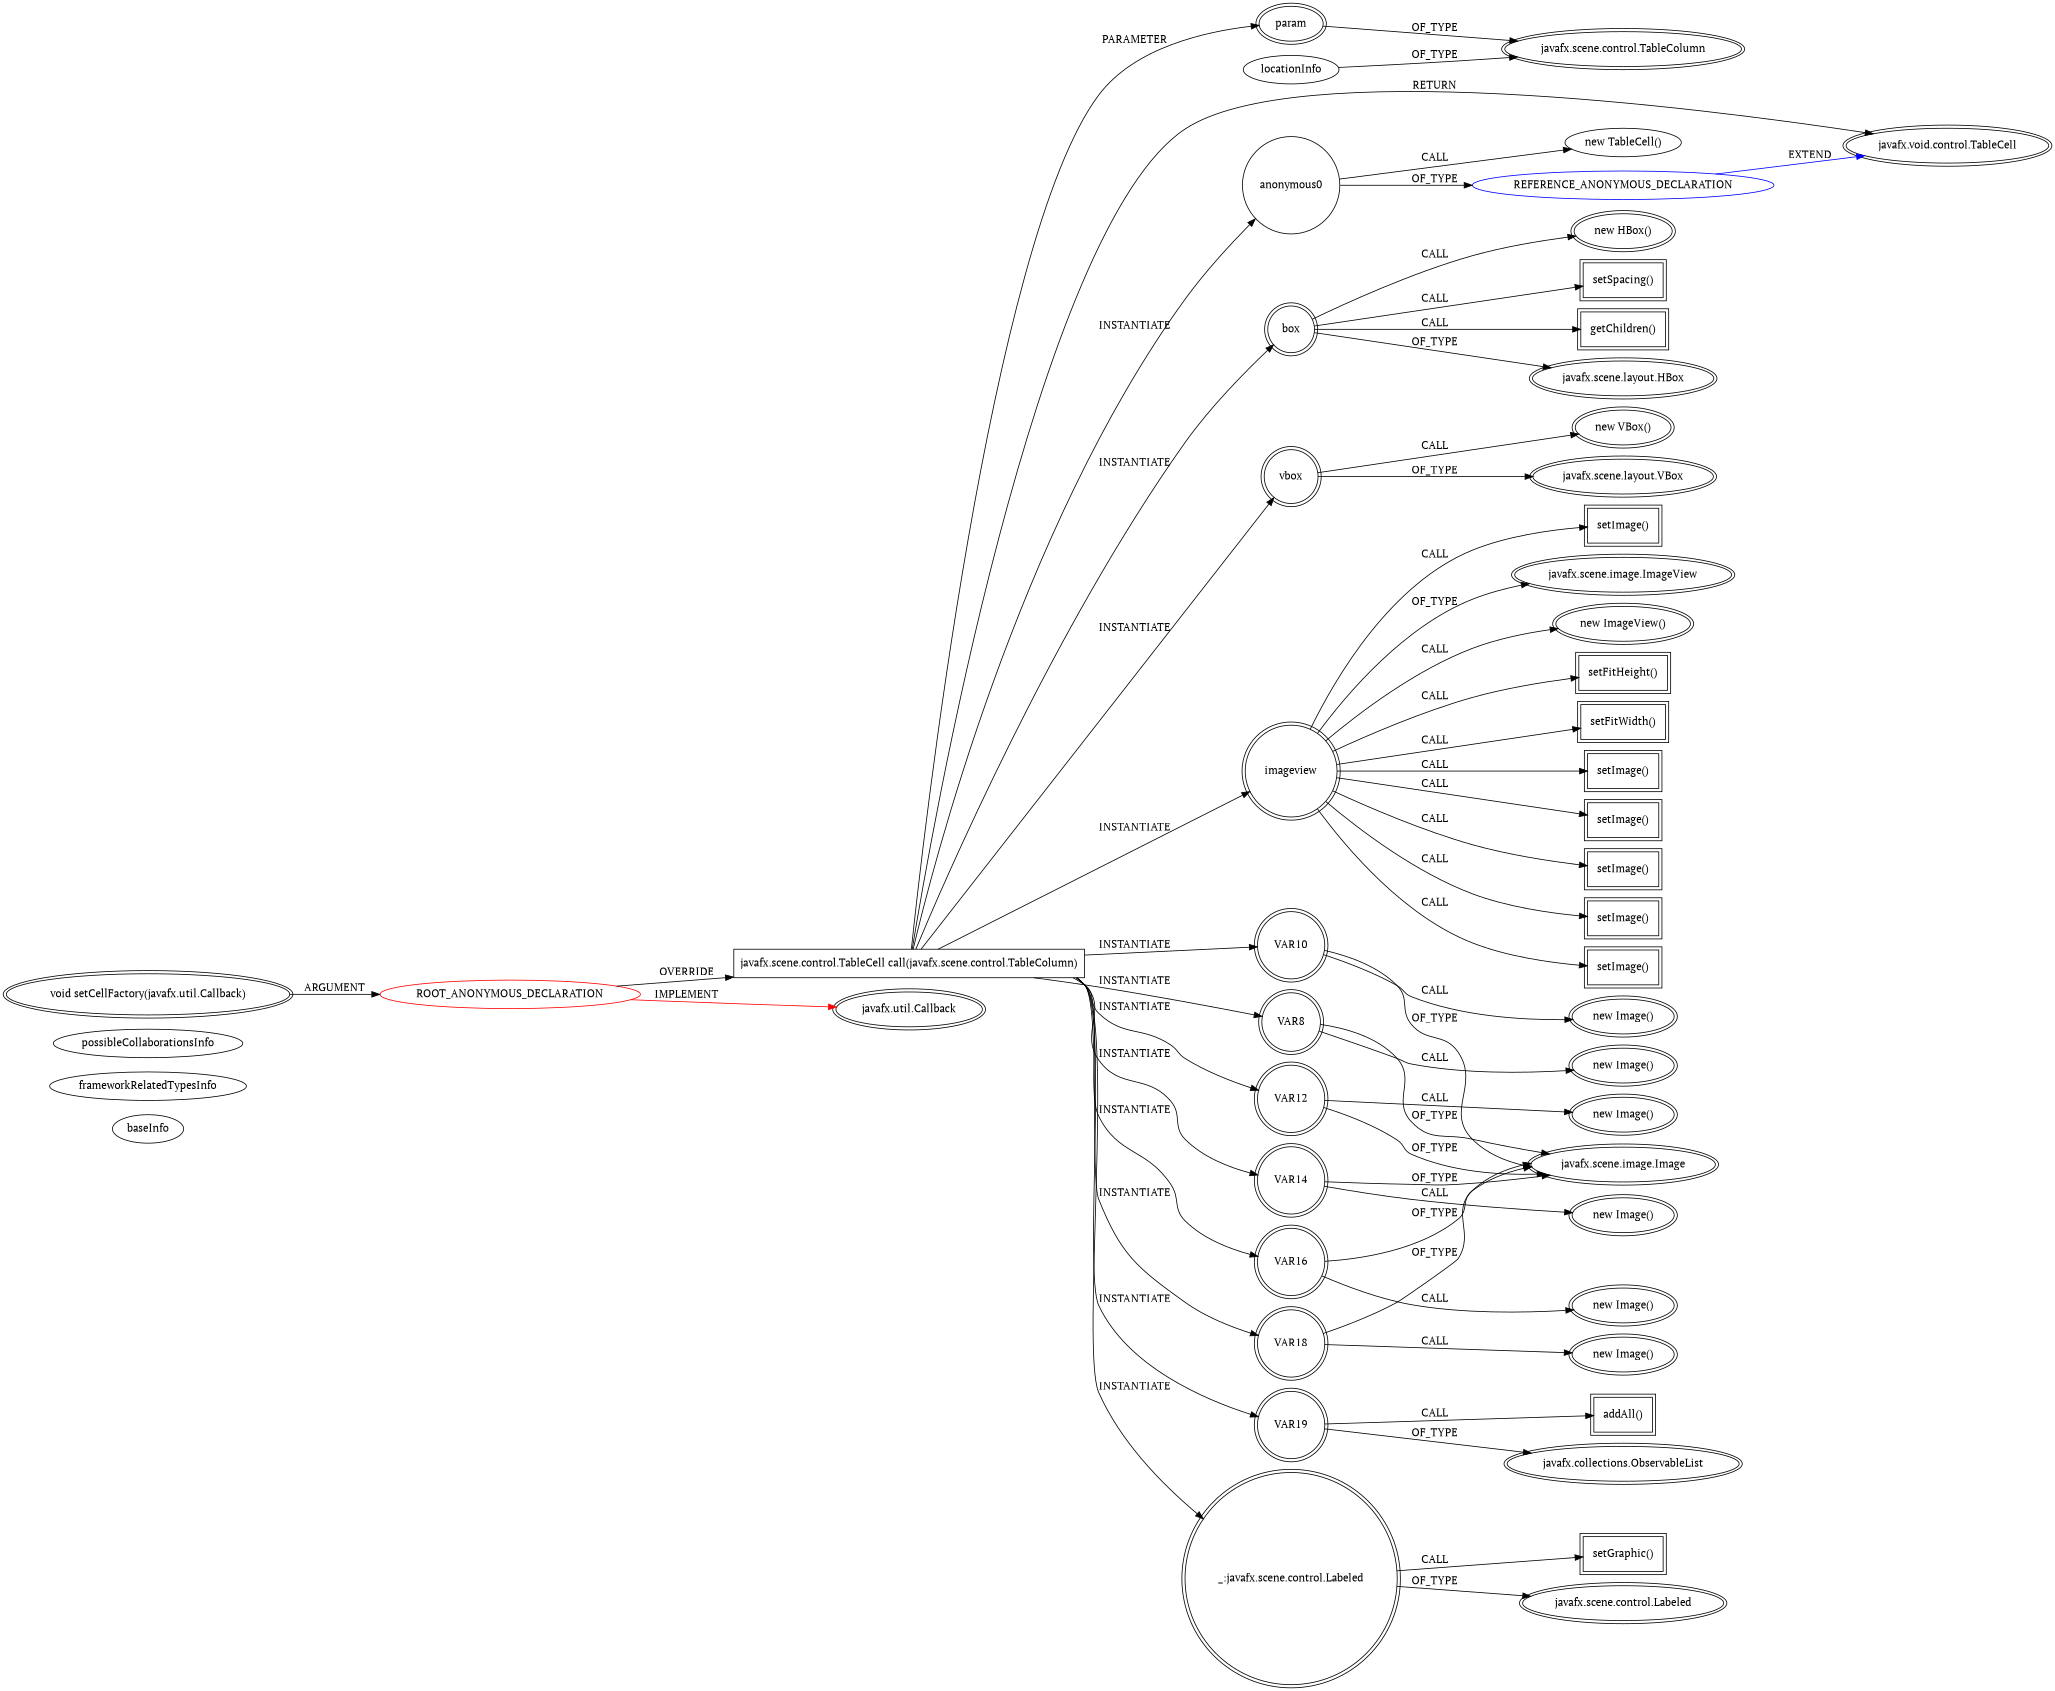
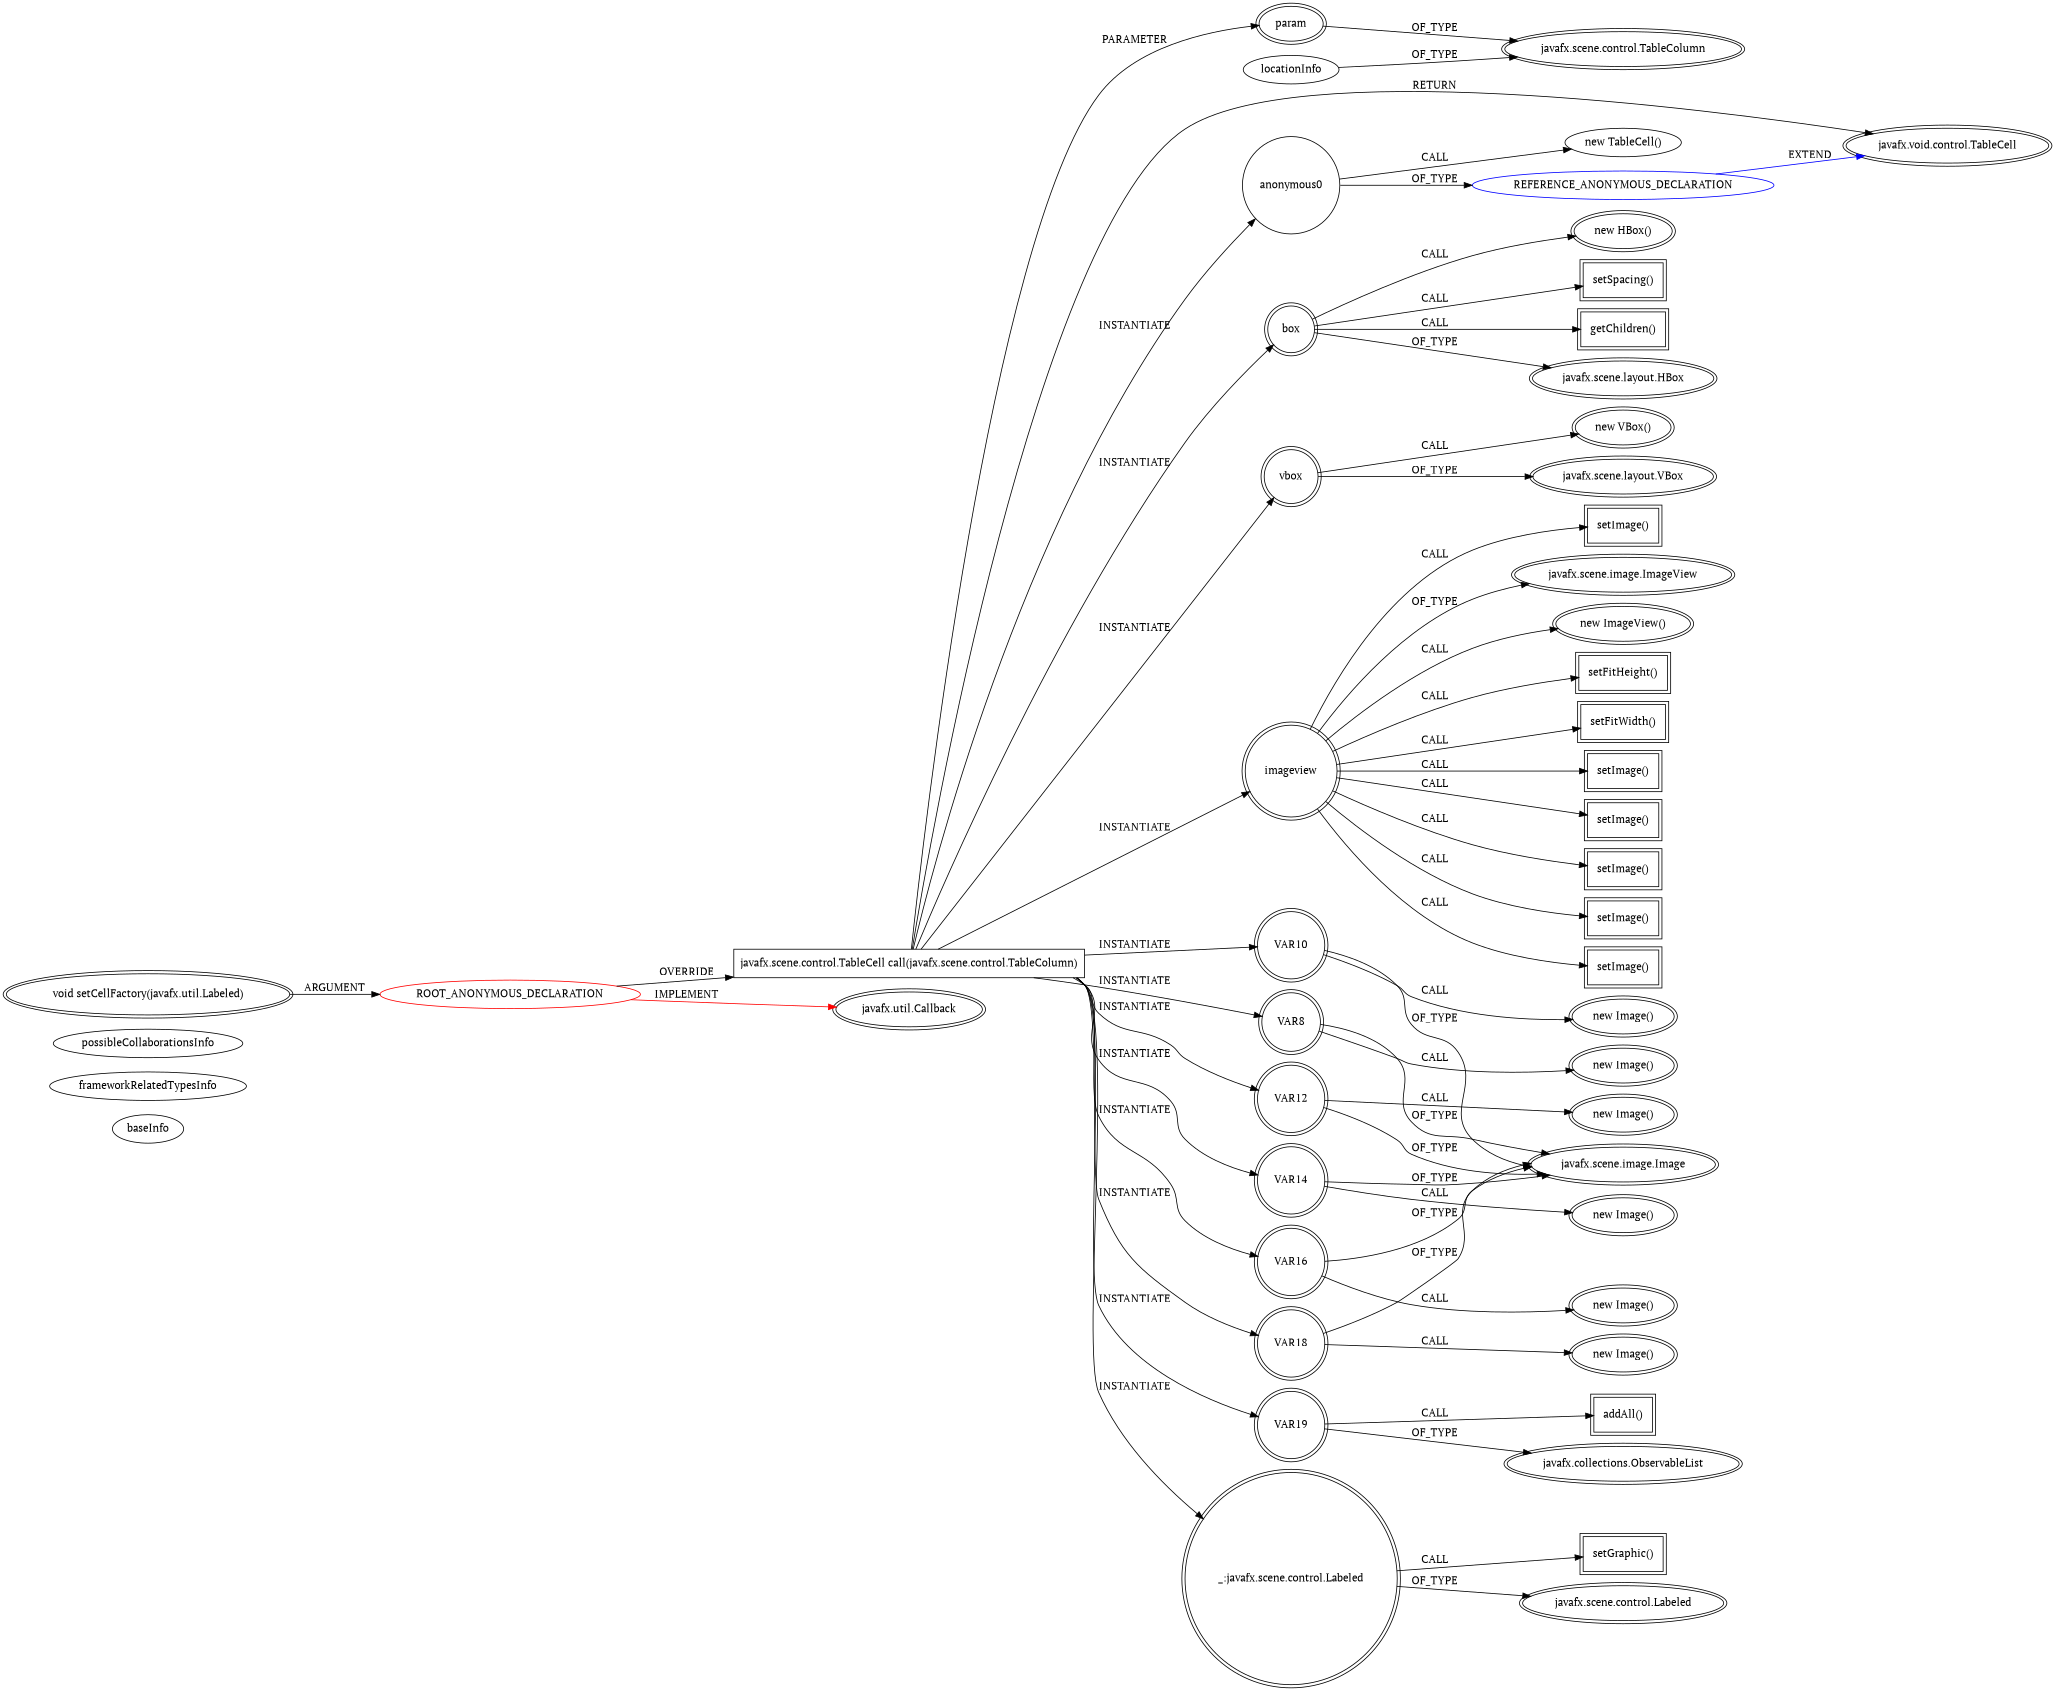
(148, 994) -> (148, 994)
